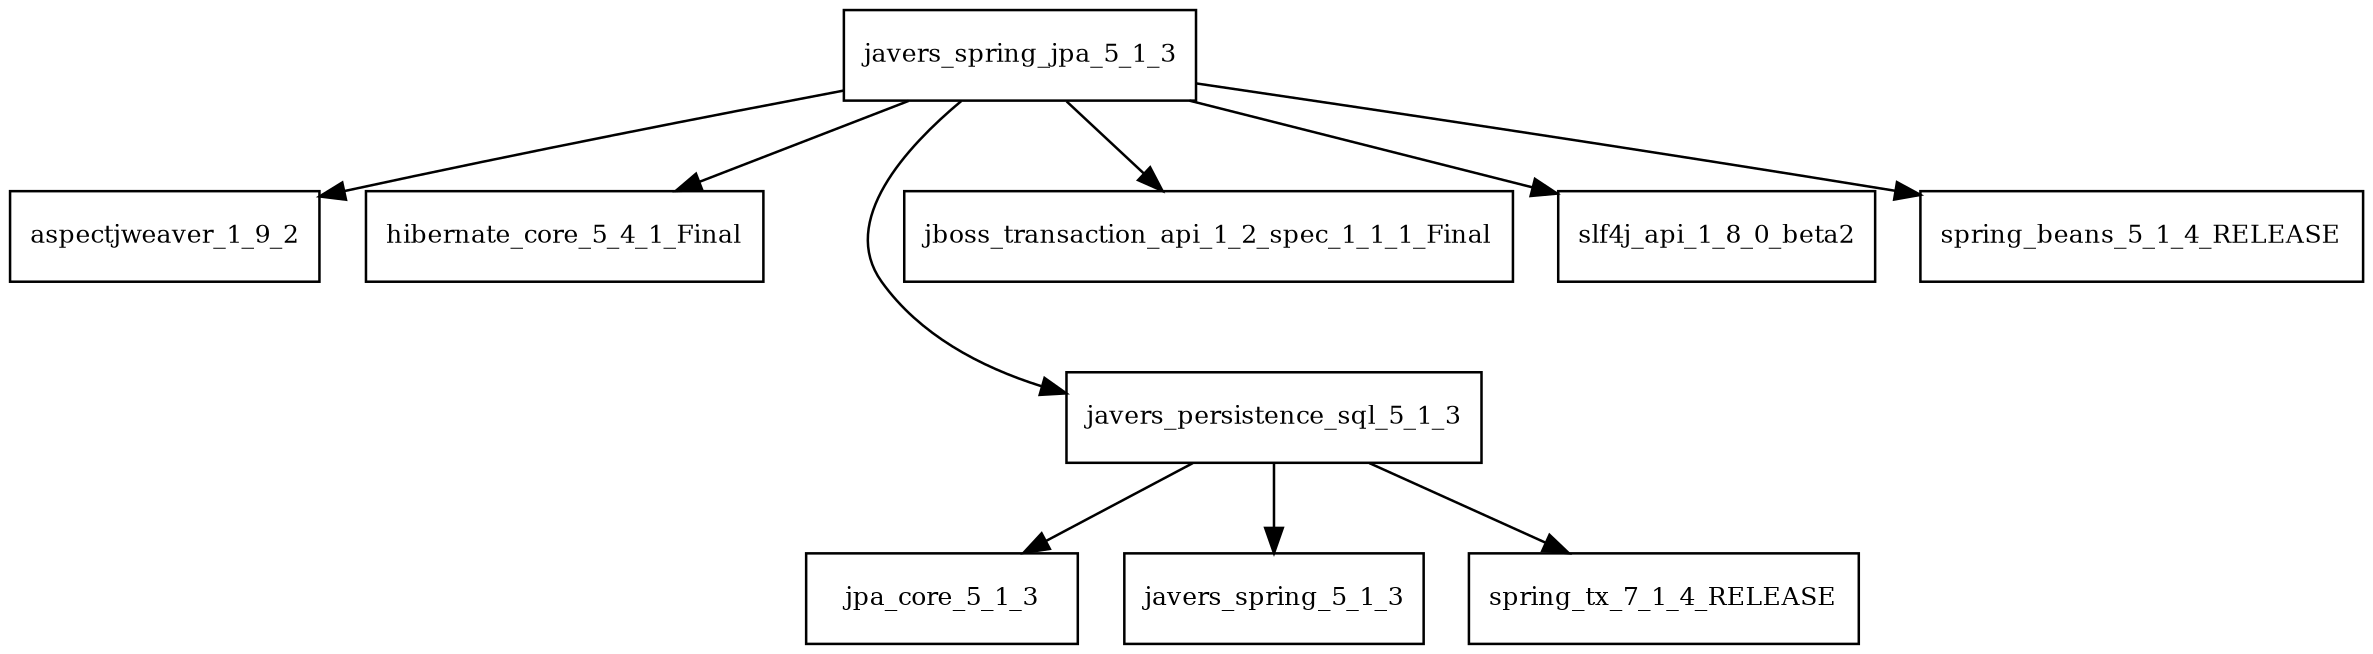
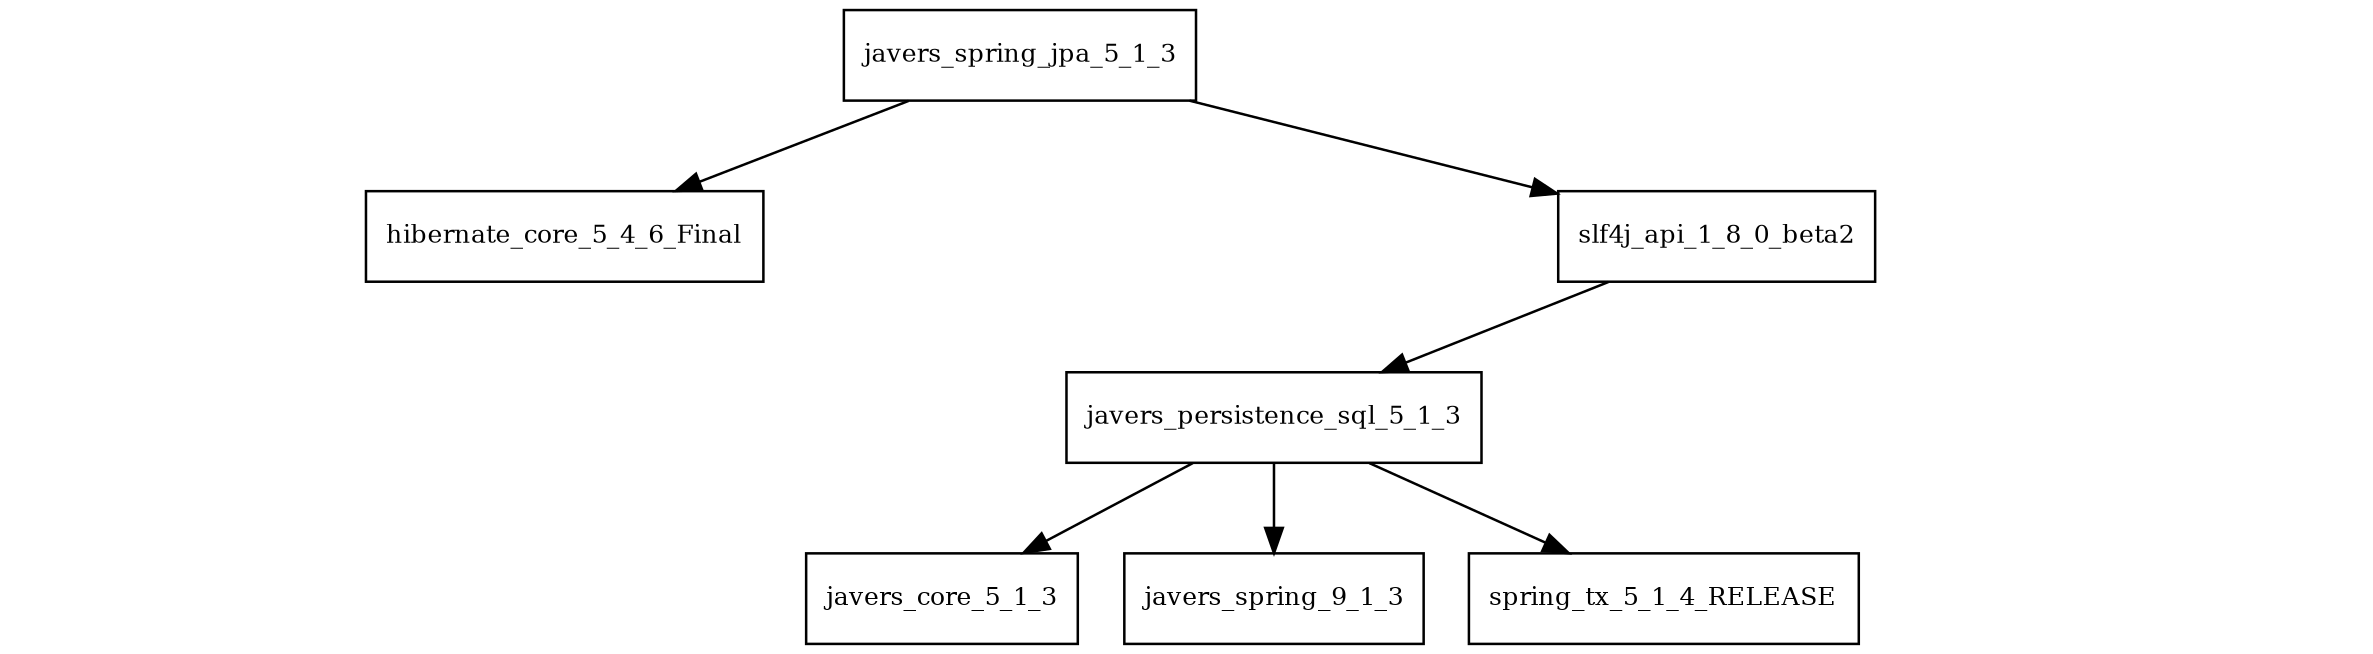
(165, 236) -> none
(565, 236) -> (565, 236)
(1209, 236) -> none
(2142, 236) -> none
(877, 272) -> (1507, 322)
(942, 599) -> (942, 599)
(1274, 599) -> (1274, 599)
(1664, 599) -> (1664, 599)
